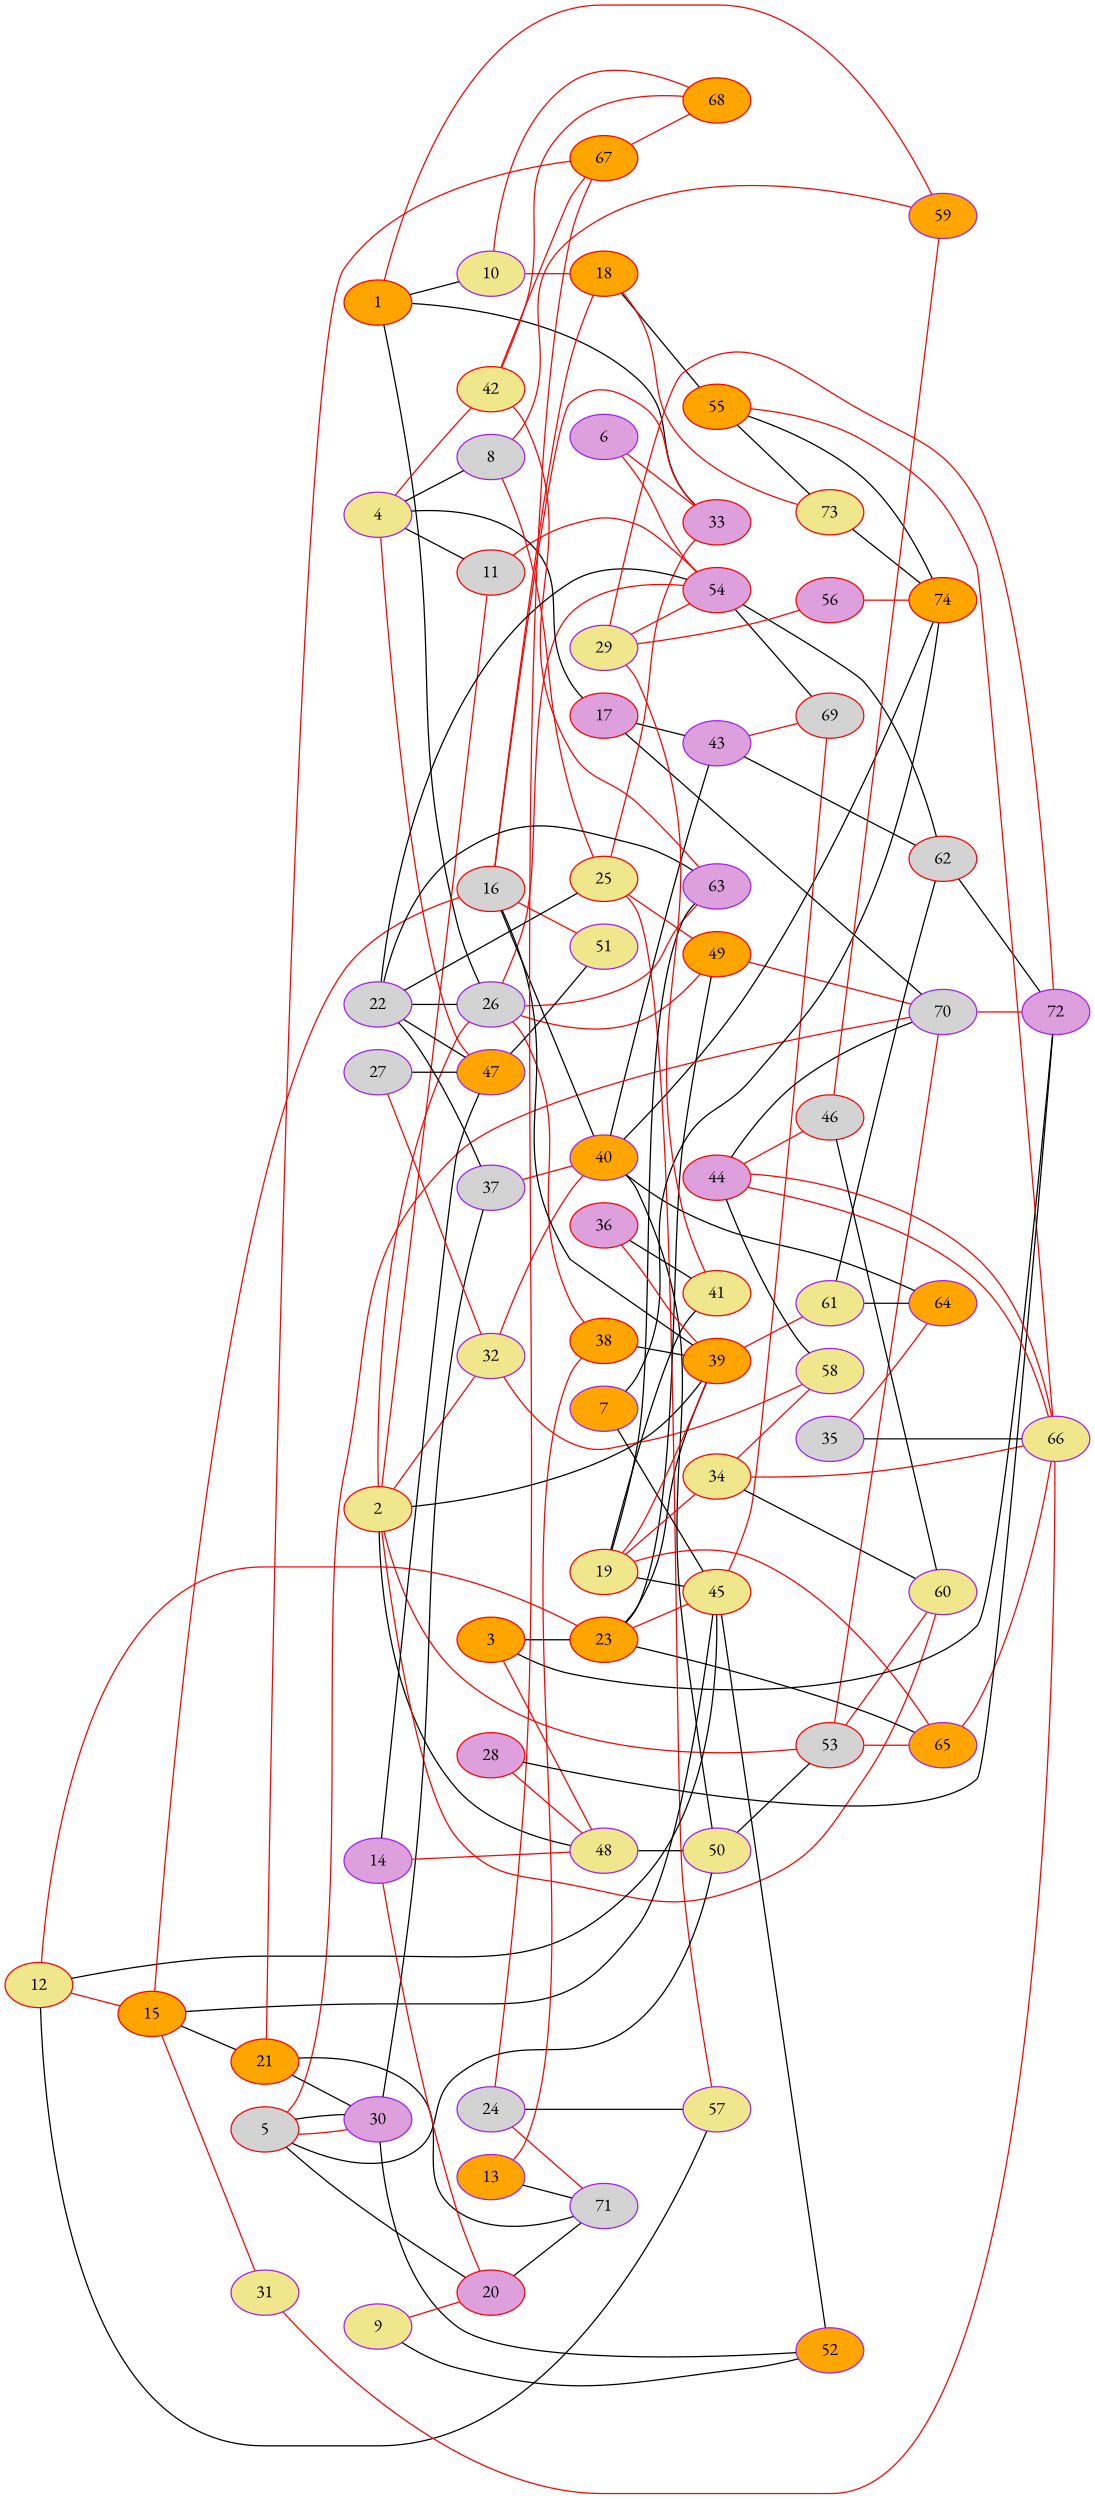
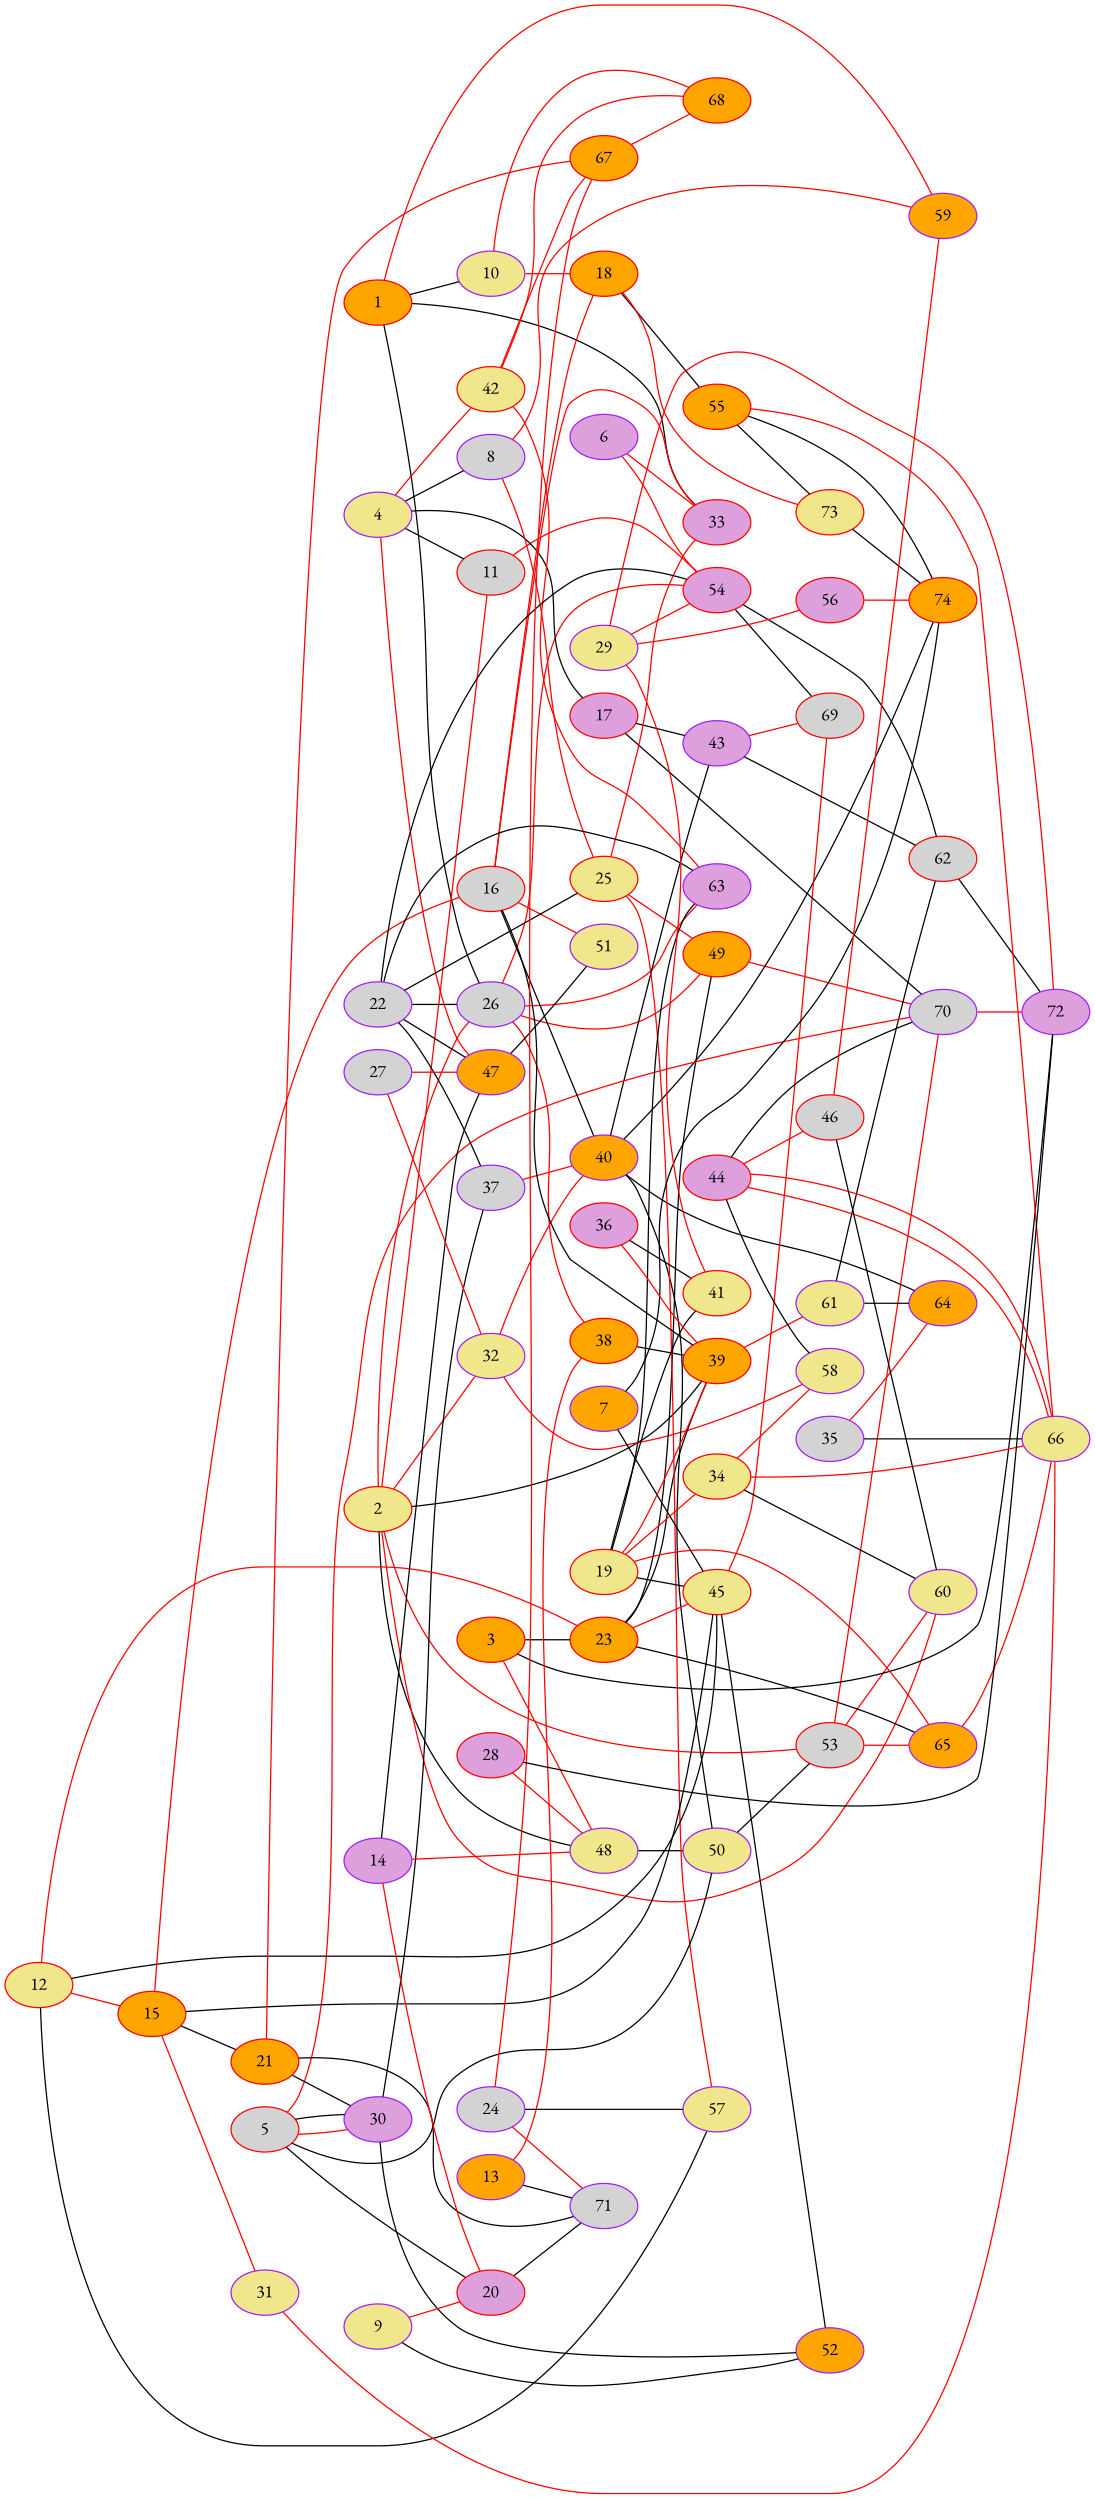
(435, 1072) -> (435, 1072)
